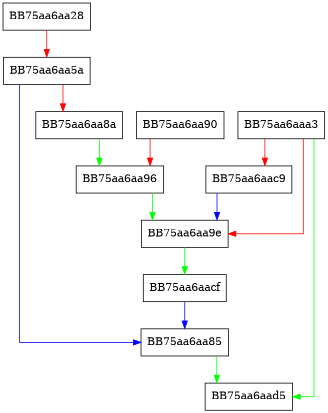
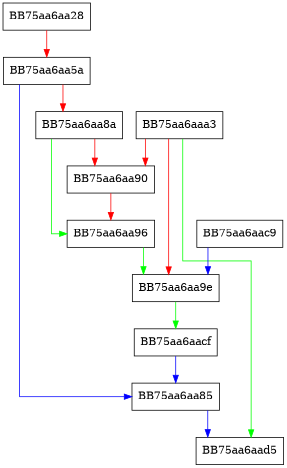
none -> (95, 148)
(265, 148) -> (145, 148)
(217, 366) -> (208, 420)
